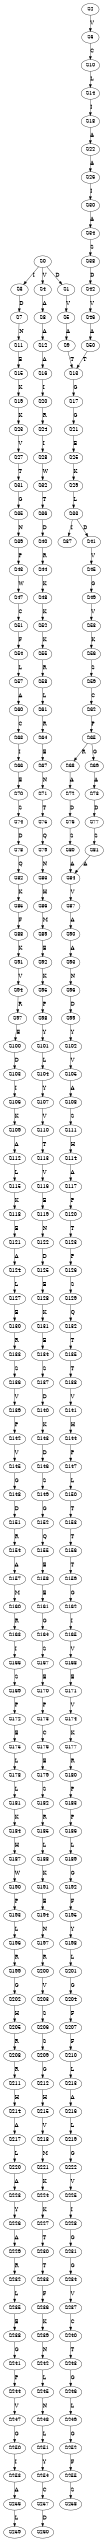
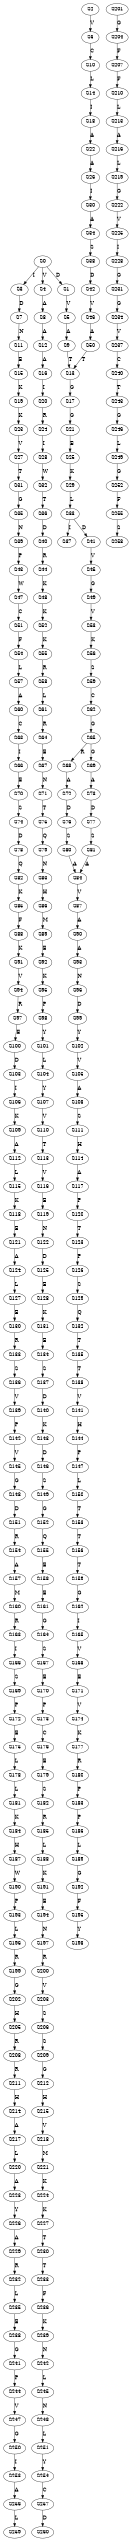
(93, 724) -> (93, 724)
(71, 1956) -> none
